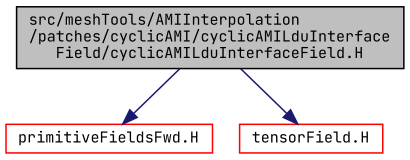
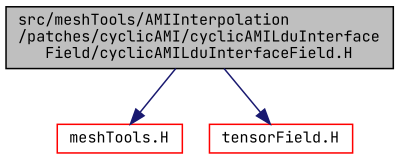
(109, 139) -> (120, 139)
